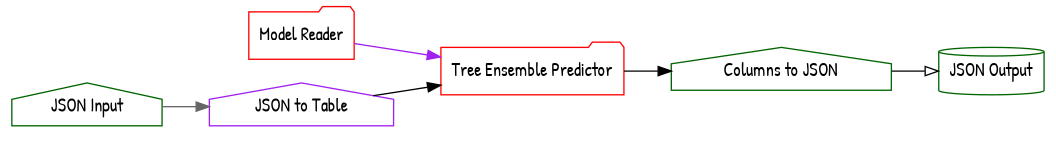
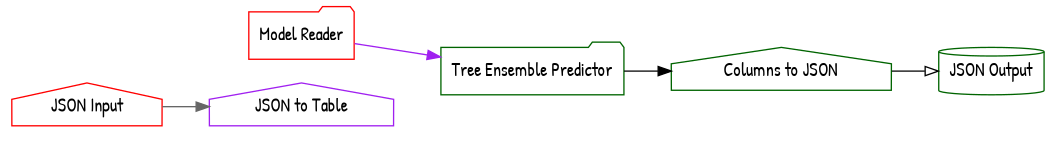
(532, 71) -> (532, 71)
(400, 91) -> none
(87, 107) -> (87, 107)
